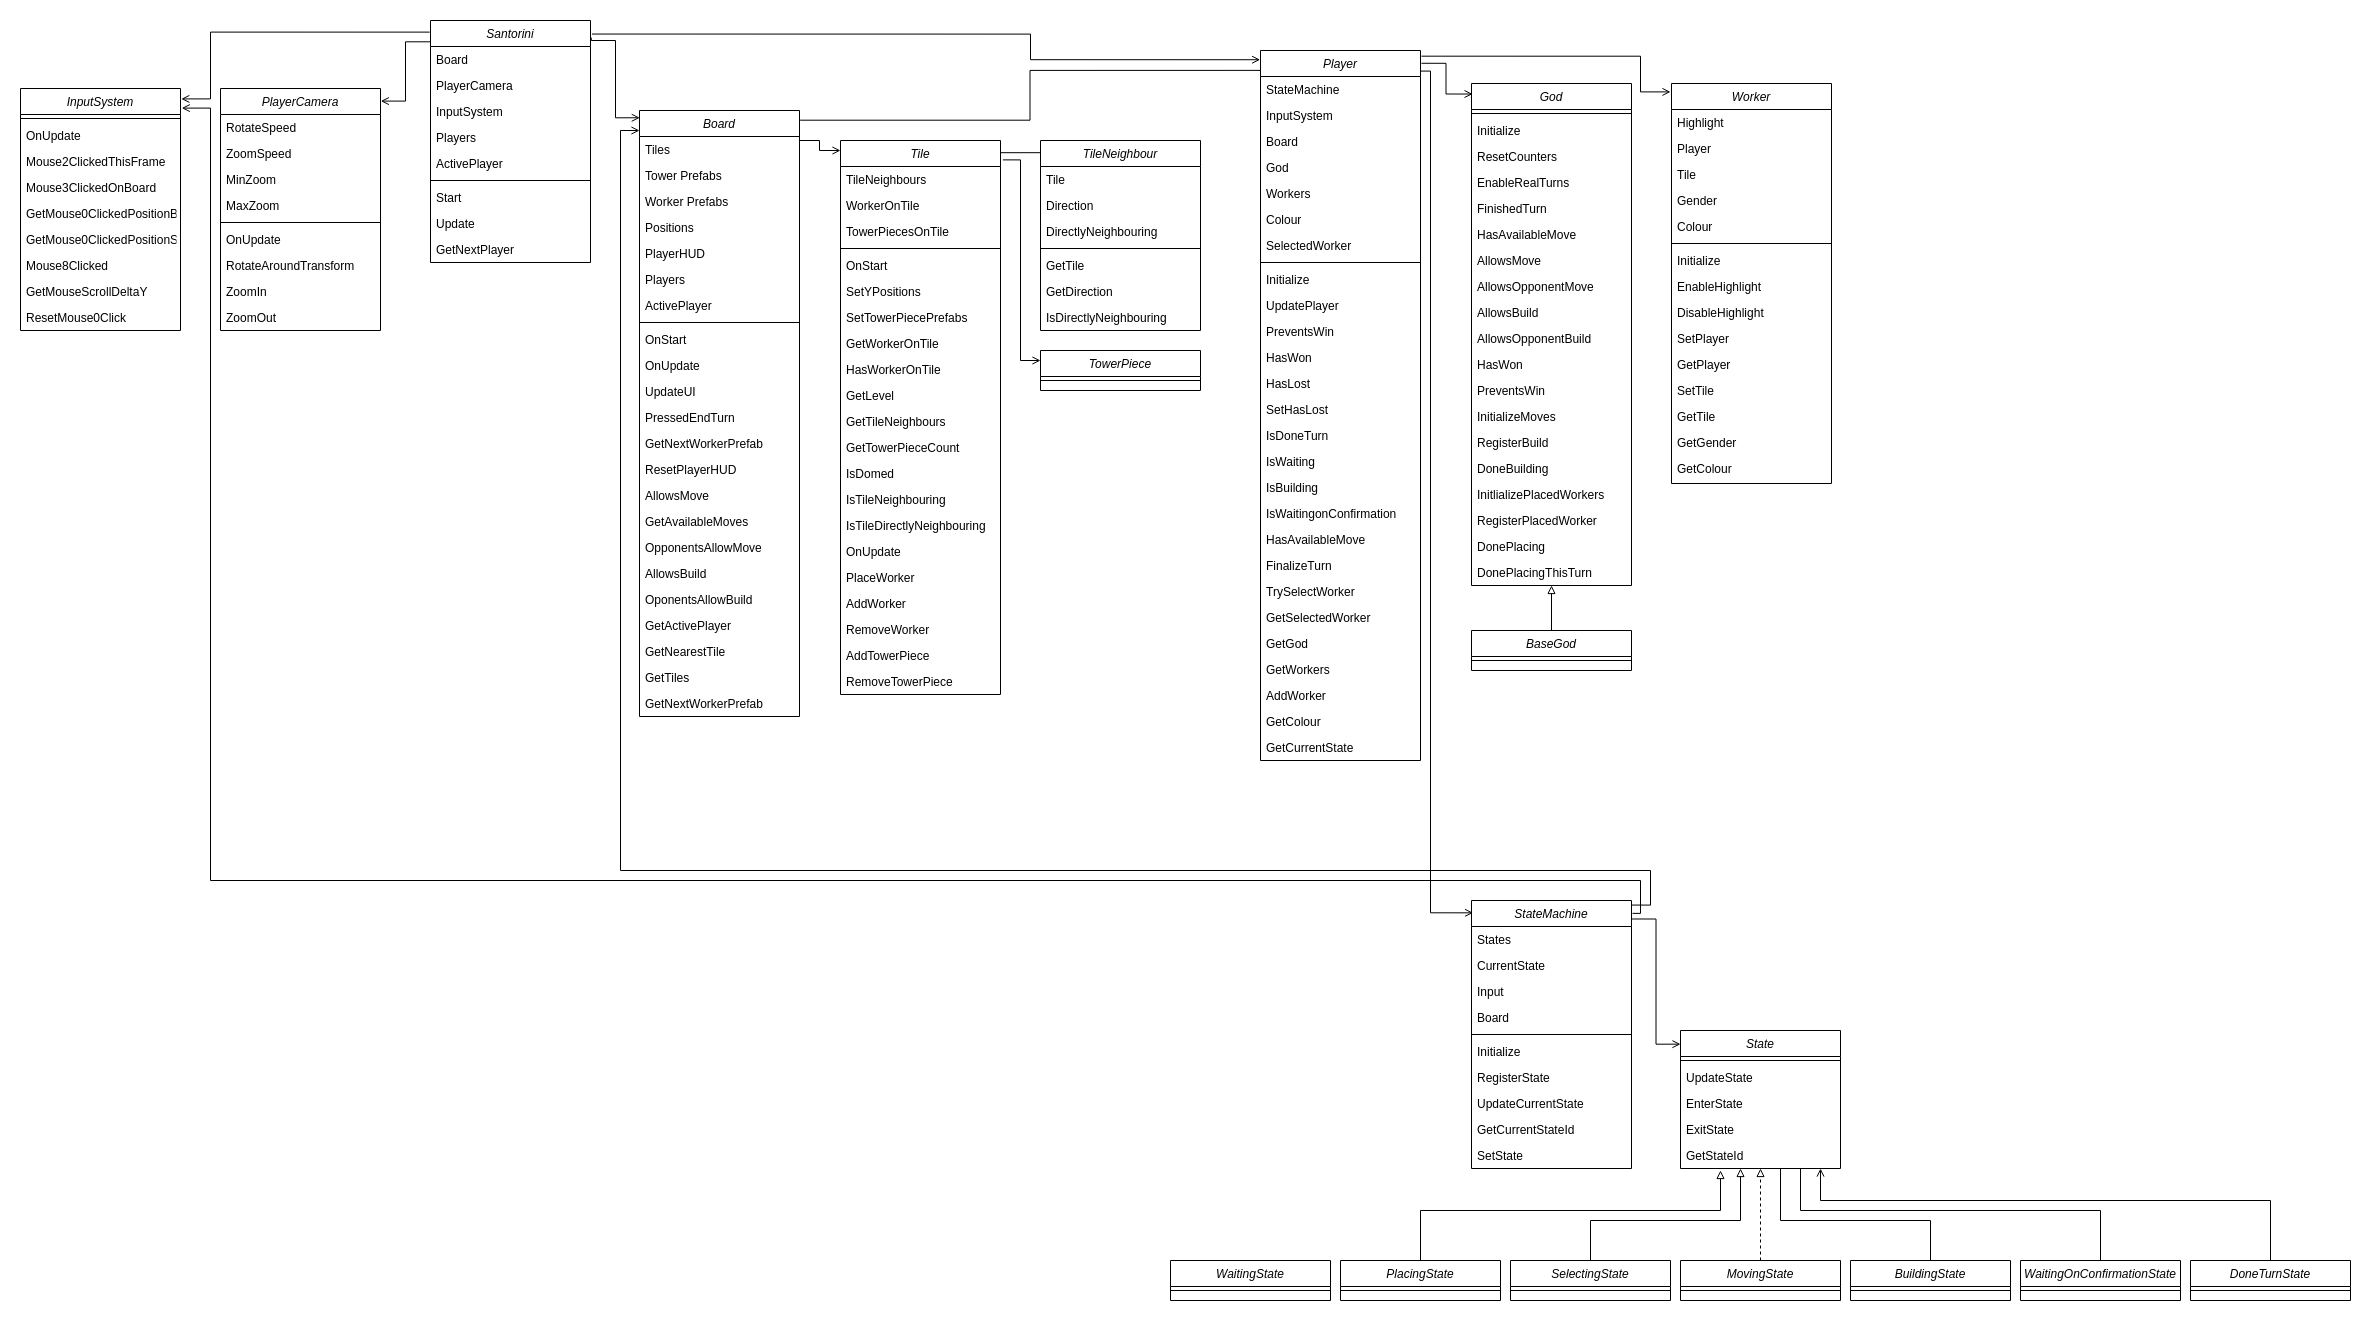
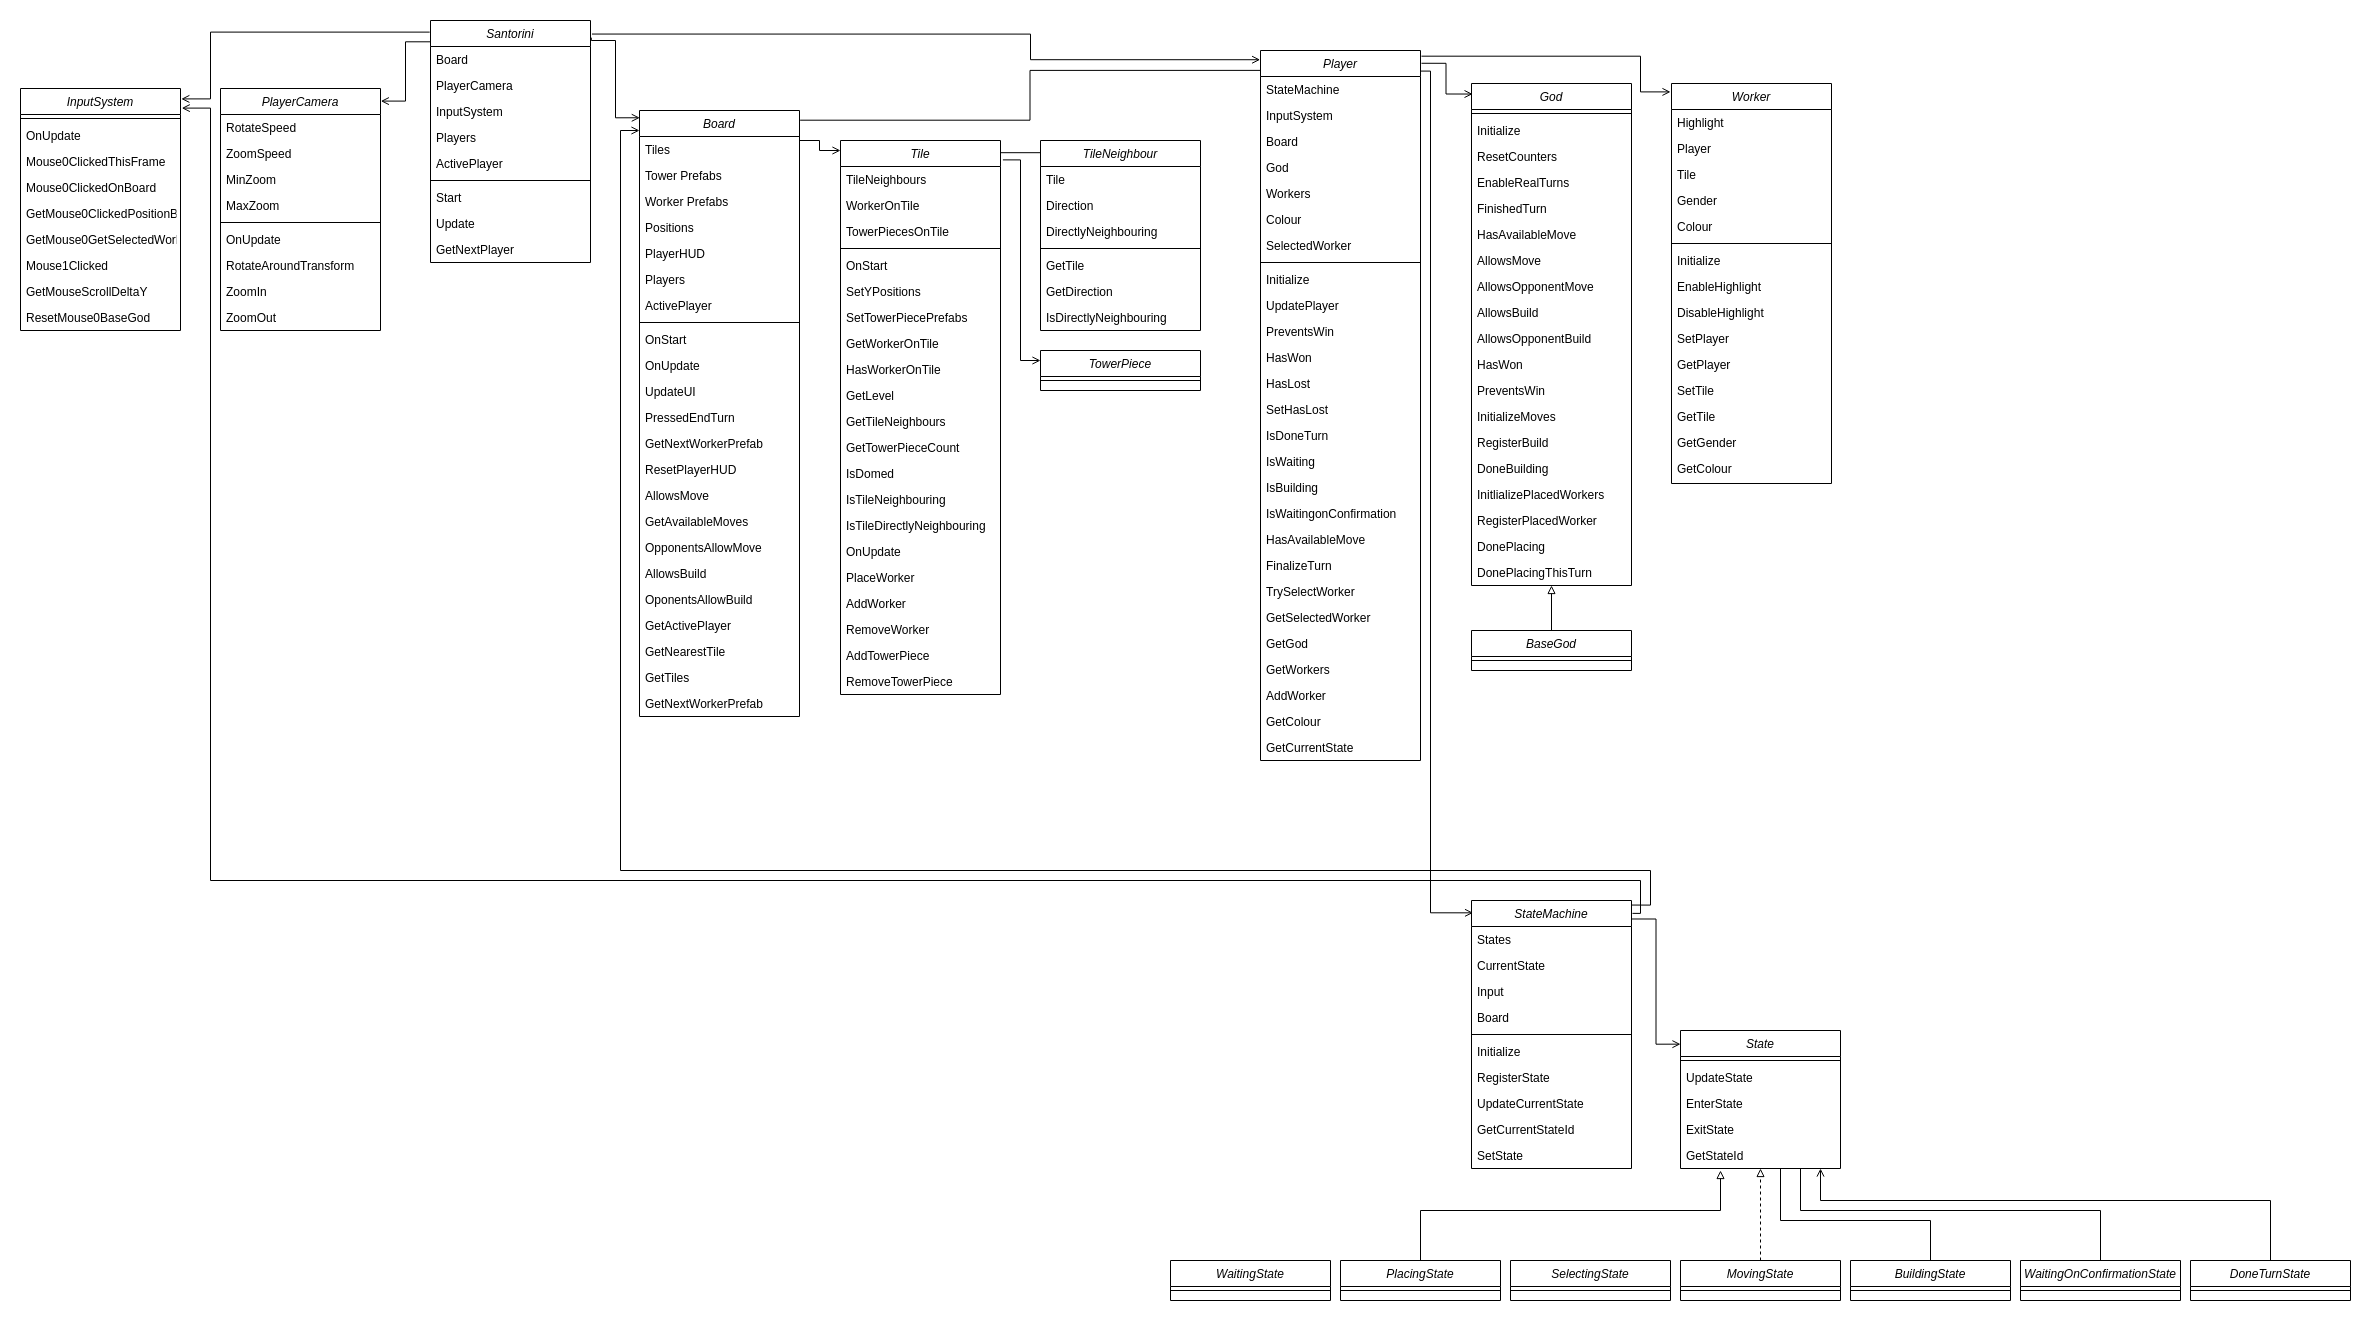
(95, 162) -> (95, 162)
(90, 188) -> (90, 188)
(121, 240) -> (112, 240)
(67, 266) -> (67, 266)
(77, 318) -> (86, 318)
(1667, 1221) -> none
